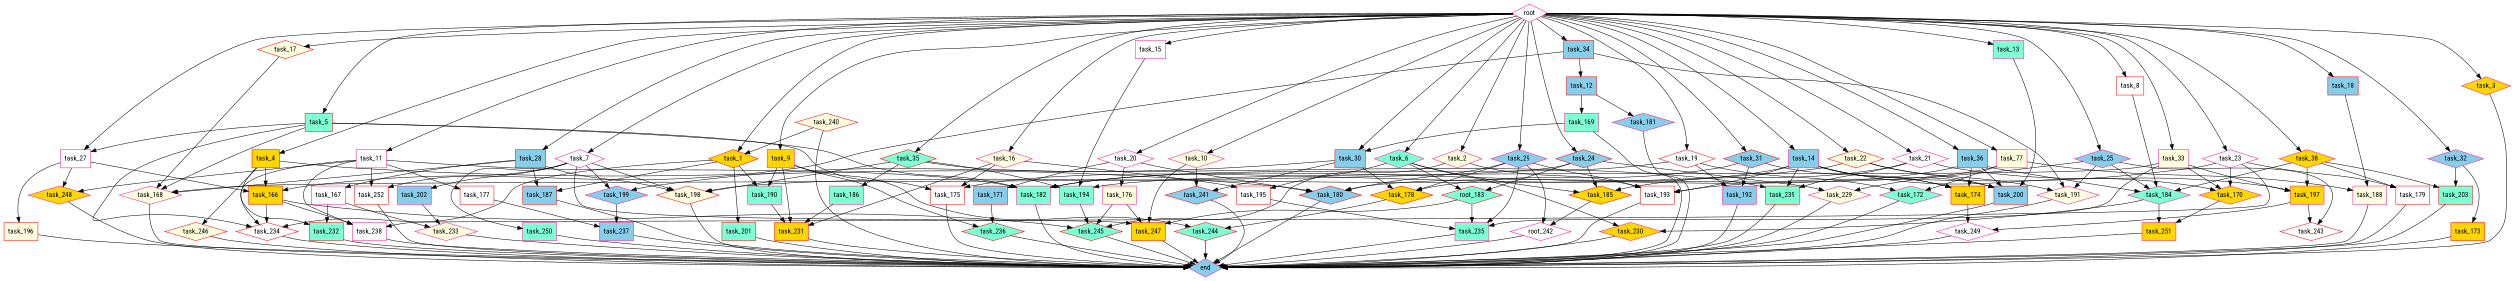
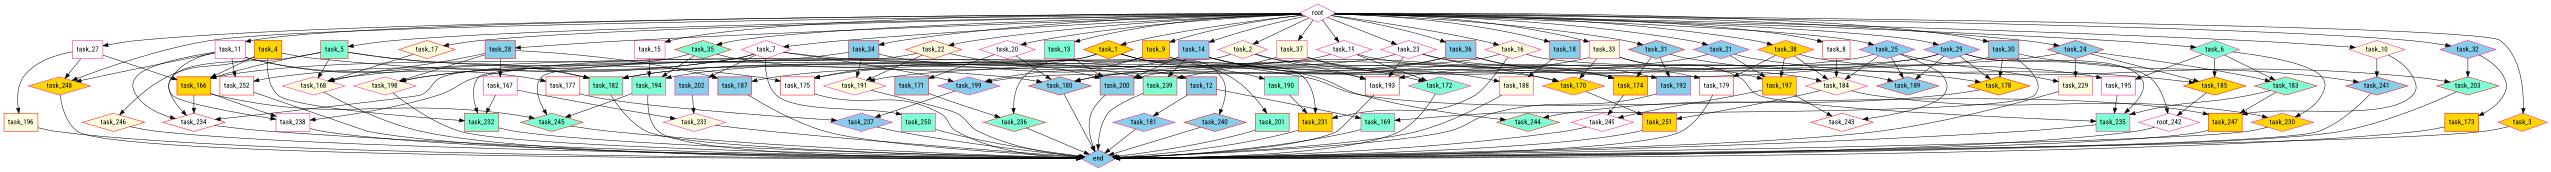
(890, 27) -> (686, 22)
none -> (1908, 86)
(826, 122) -> (1215, 122)
(200, 132) -> (260, 65)
(1467, 132) -> (1740, 112)
(785, 139) -> (1221, 76)
(1687, 159) -> (1344, 50)
(1920, 159) -> (1721, 50)
(2012, 159) -> (1292, 50)
(773, 177) -> (1066, 70)
(1277, 182) -> (681, 63)
(688, 195) -> (385, 86)
(847, 195) -> none
(1034, 195) -> (606, 86)
(1120, 195) -> none
(1254, 195) -> (2119, 86)
(1472, 195) -> (2286, 86)
(1839, 195) -> (2076, 86)
(2159, 195) -> (1836, 86)
(2456, 195) -> (2468, 86)
(617, 232) -> (861, 122)
(1205, 247) -> (847, 155)
